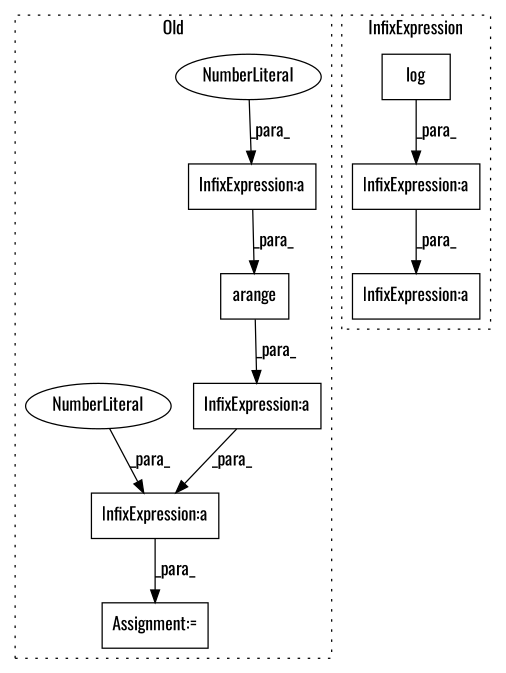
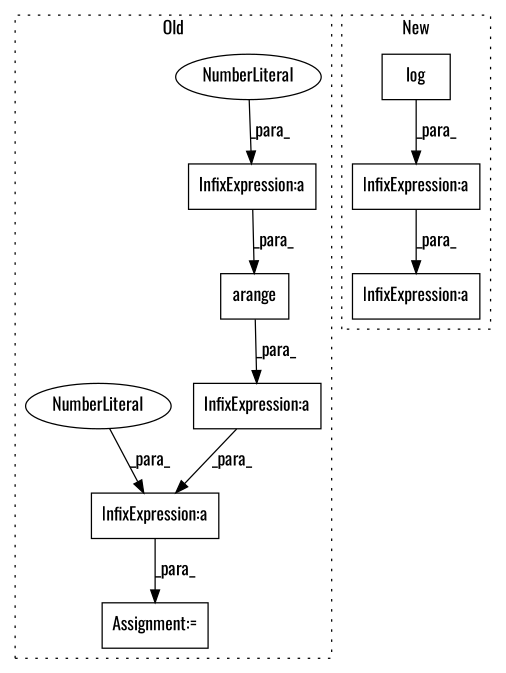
(416, 30) -> (416, 30)
